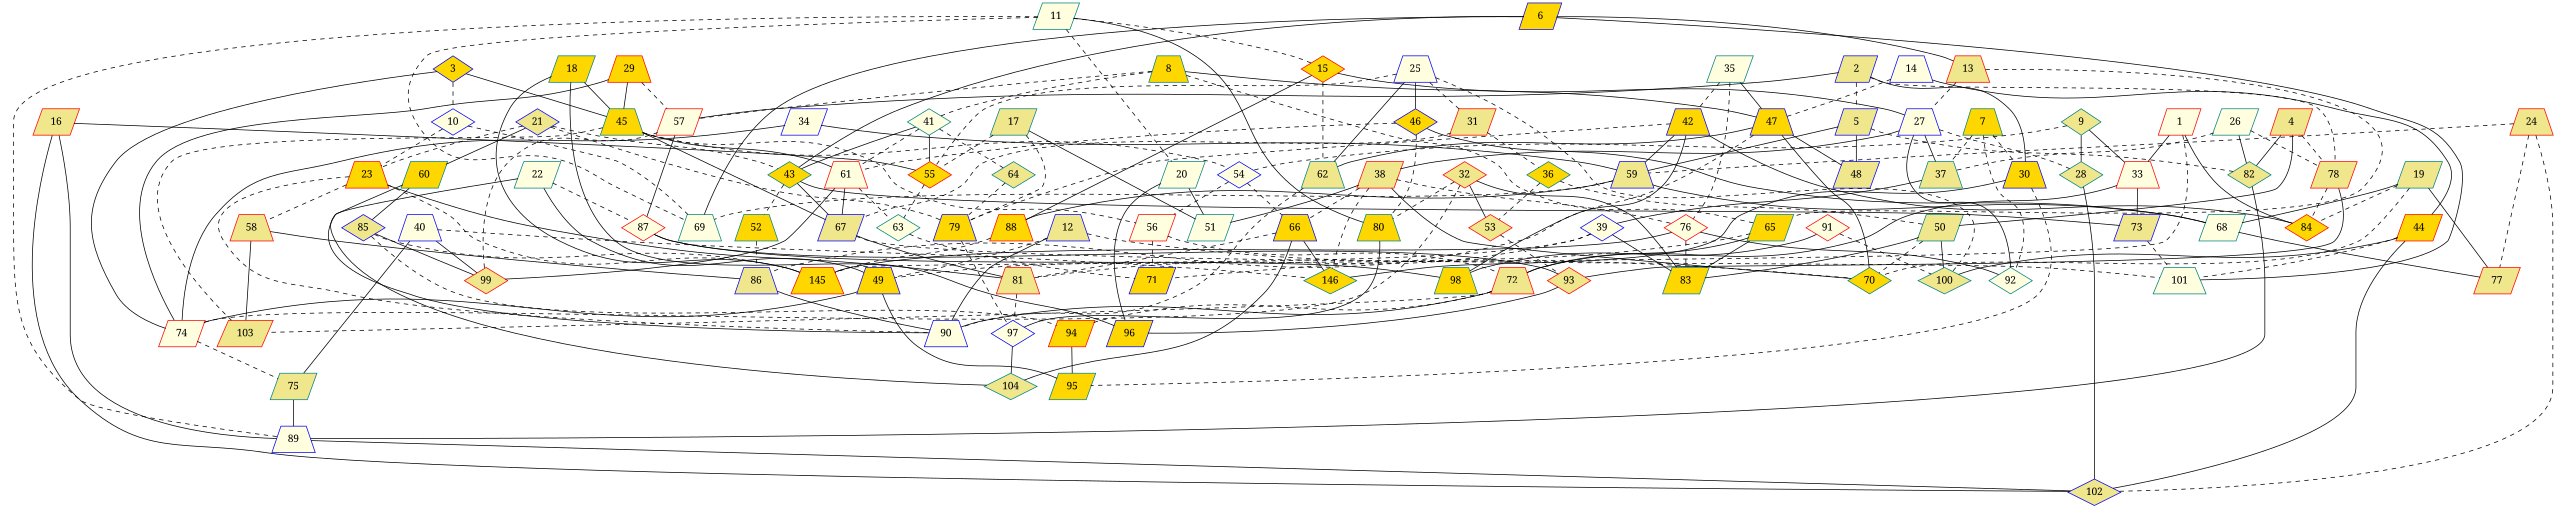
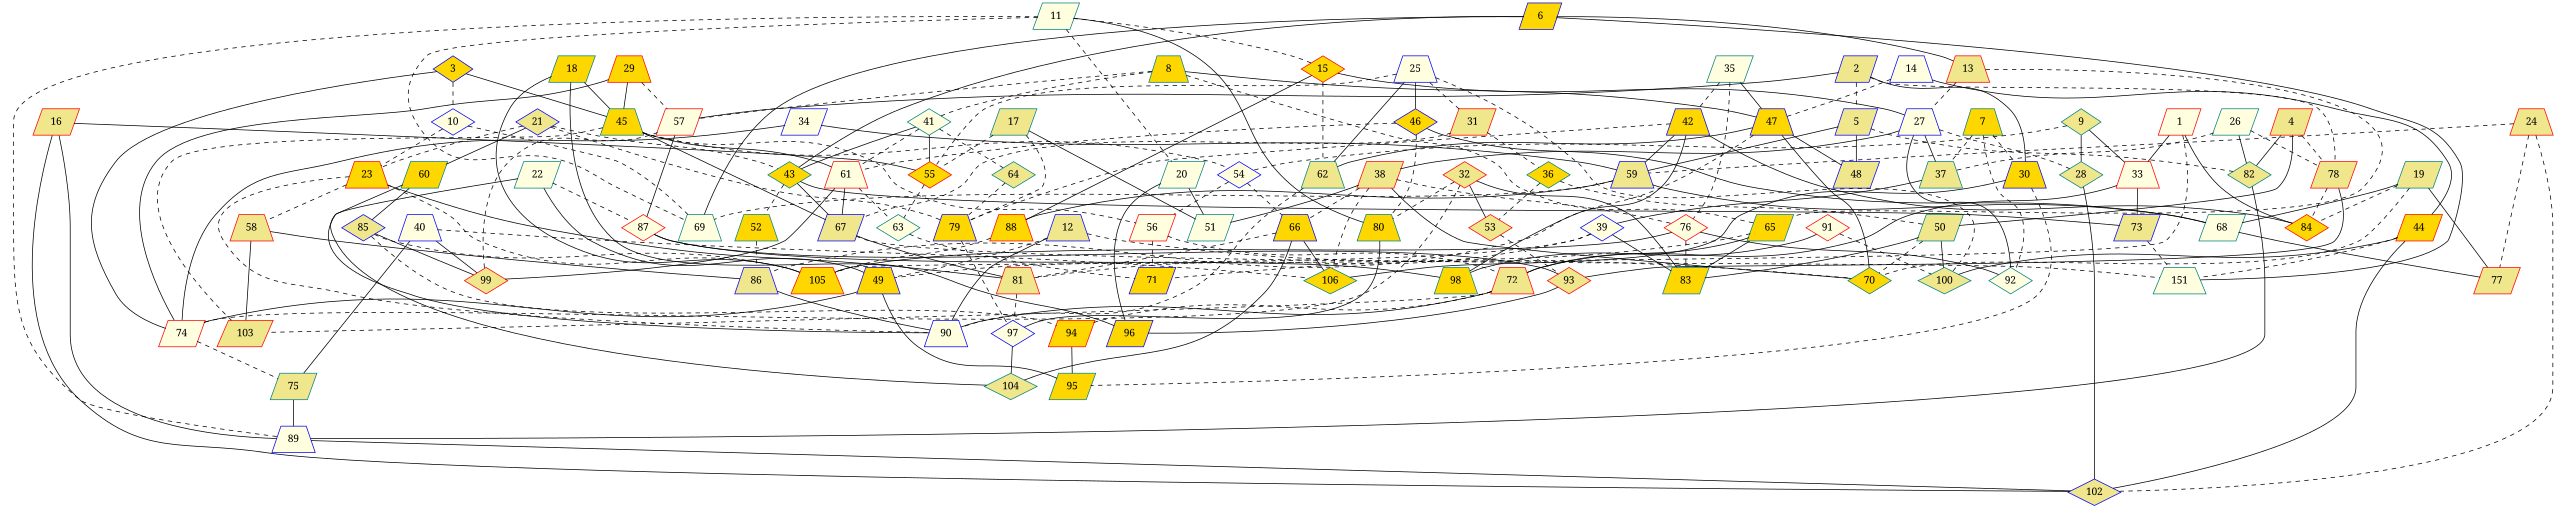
(817, 281) -> (817, 281)
(1330, 281) -> (1330, 281)
(2180, 281) -> (2180, 281)
